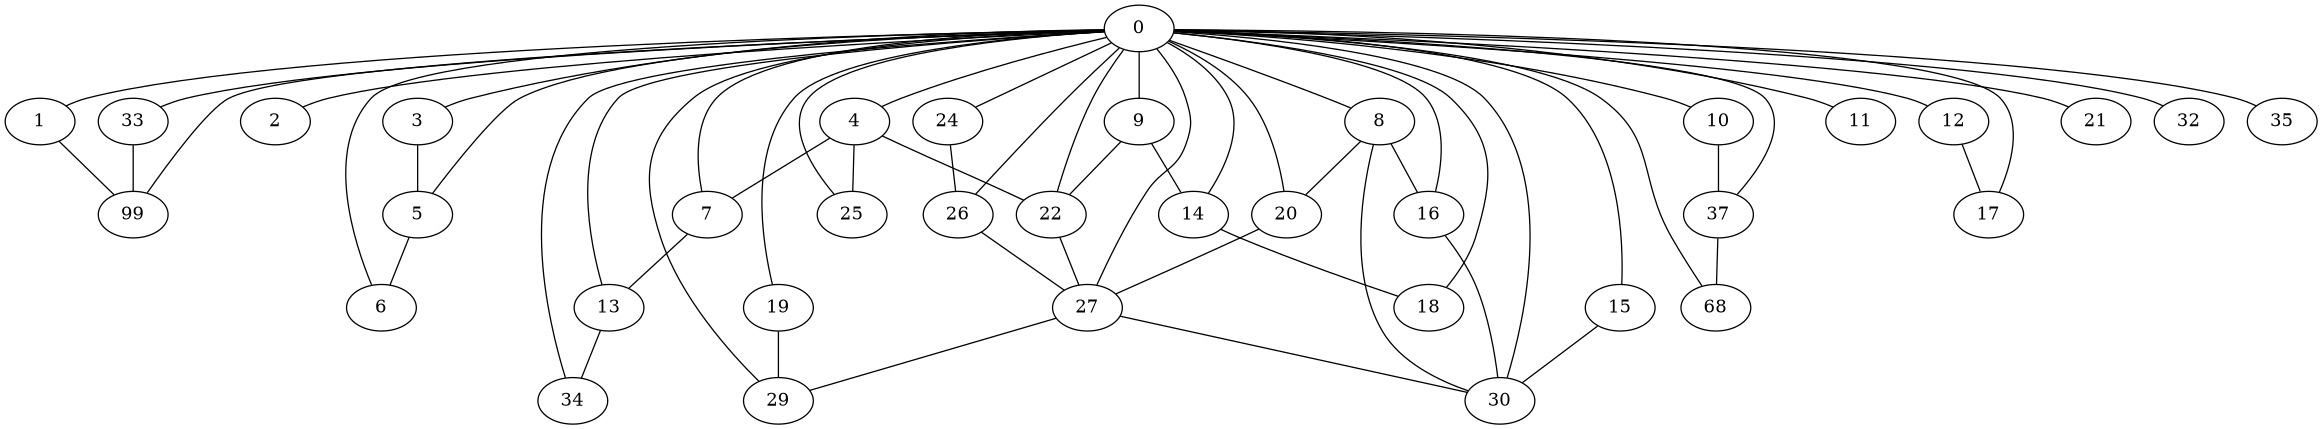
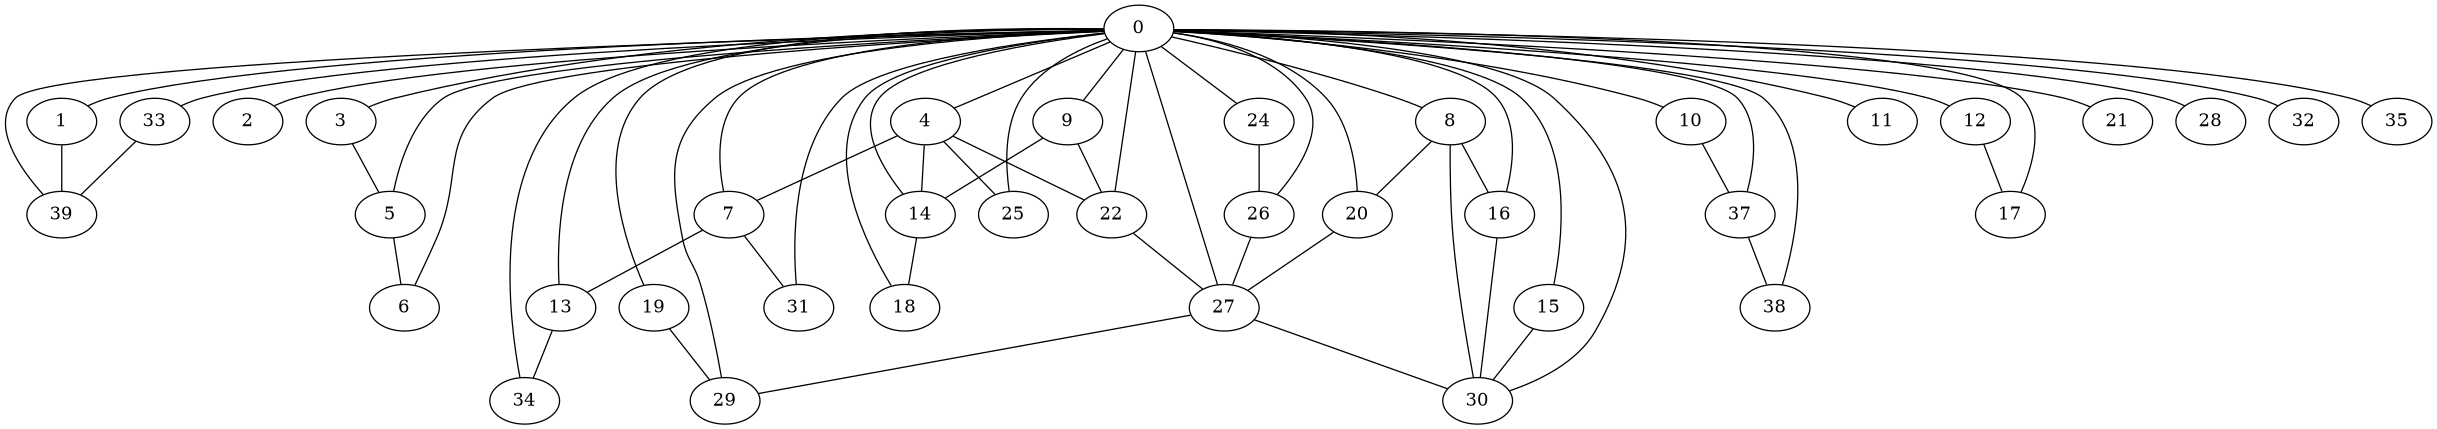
none -> (2211, 122)
none -> (923, 168)
(133, 215) -> (62, 215)
none -> (799, 308)
(1716, 308) -> (1775, 308)
